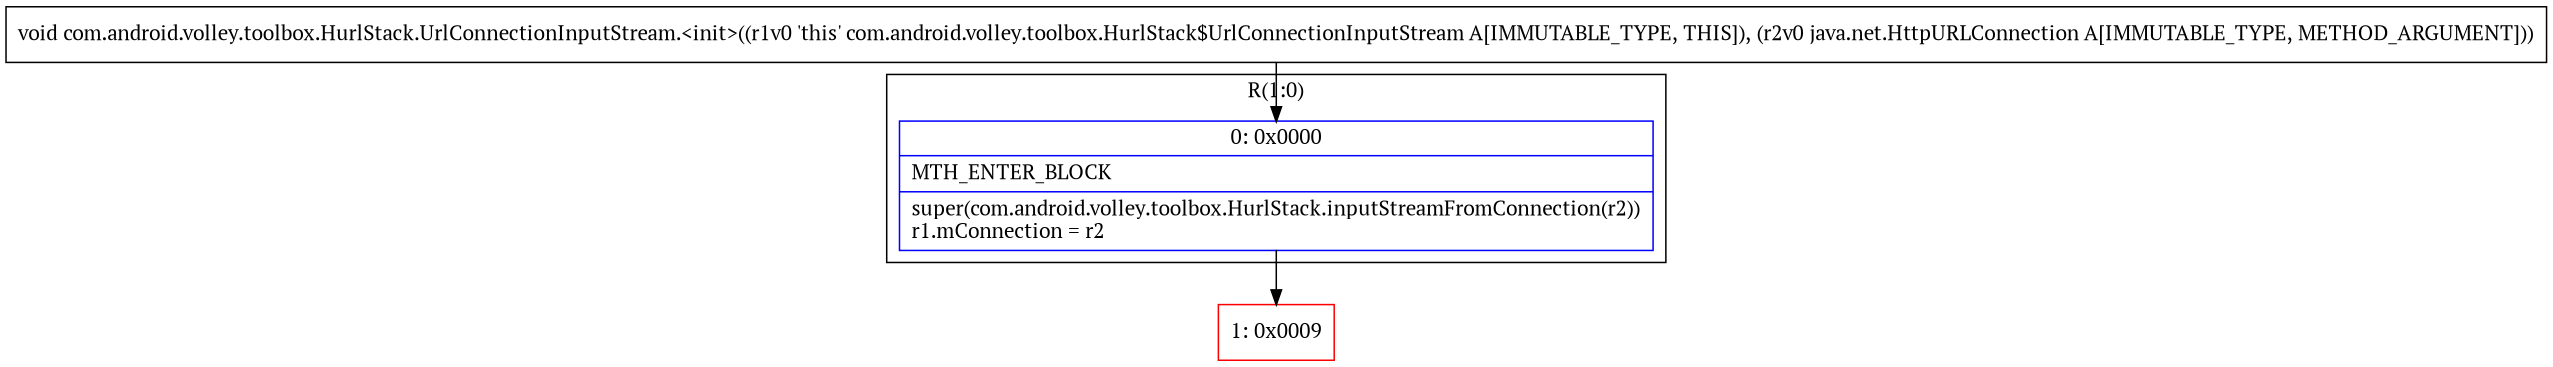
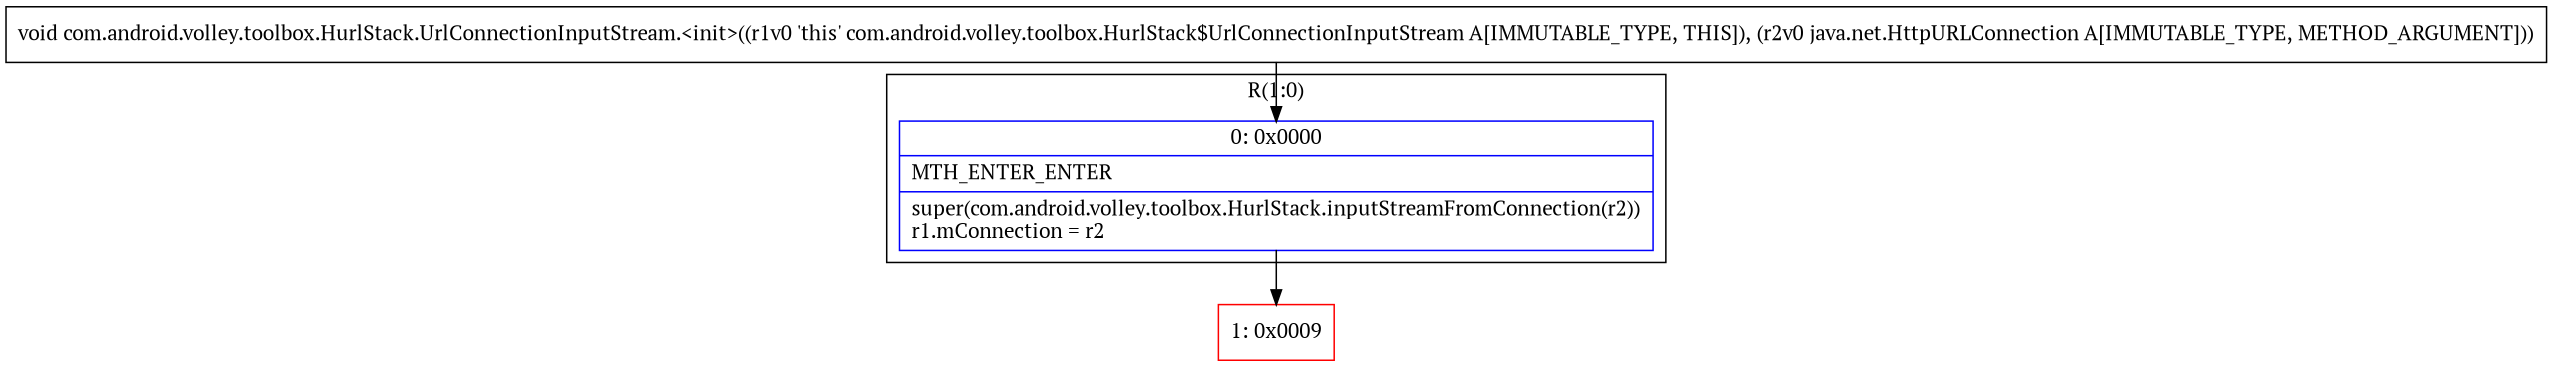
(1012, 173) -> (1012, 173)
